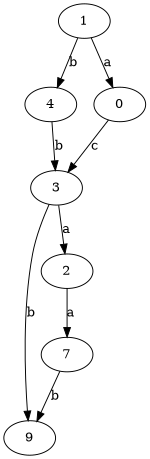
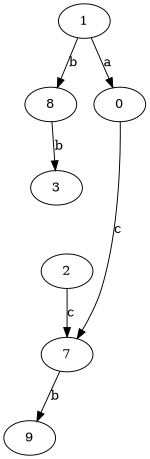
(51, 104) -> (51, 104)
(91, 142) -> (114, 229)
(61, 225) -> none
(27, 306) -> none
(71, 313) -> (71, 313)
